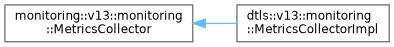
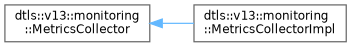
(99, 23) -> (77, 23)
